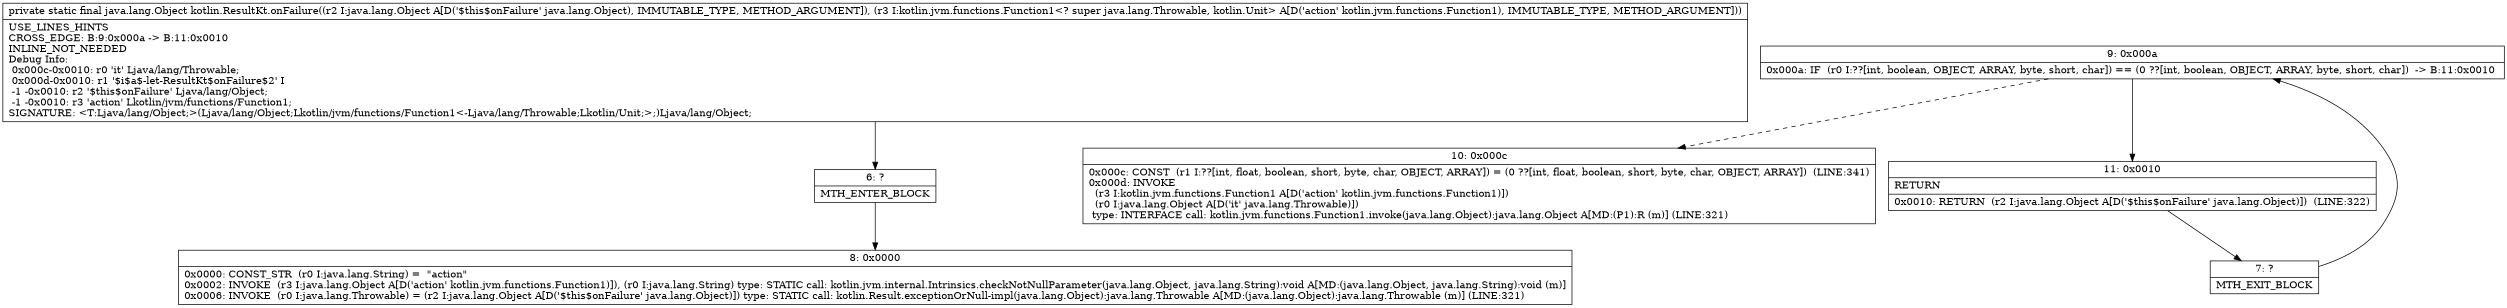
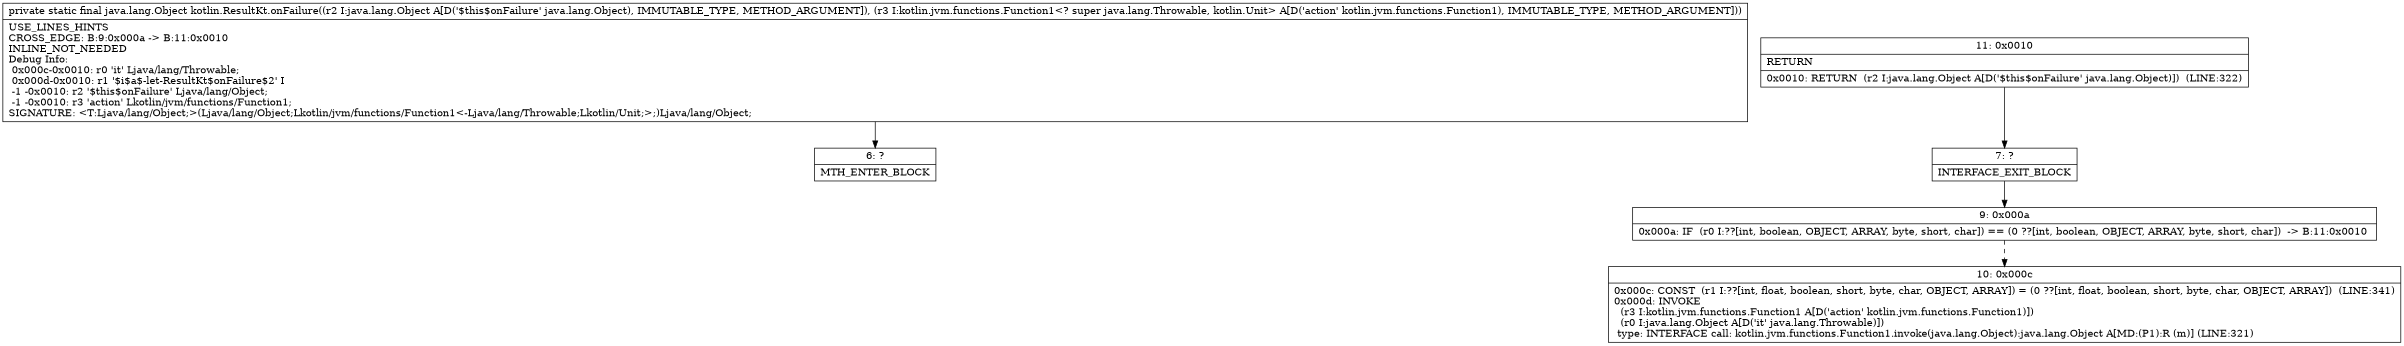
(2132, 116) -> none
(875, 277) -> none
(2264, 285) -> (2005, 172)
